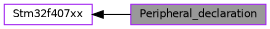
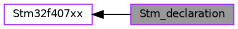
(198, 14) -> (182, 14)
